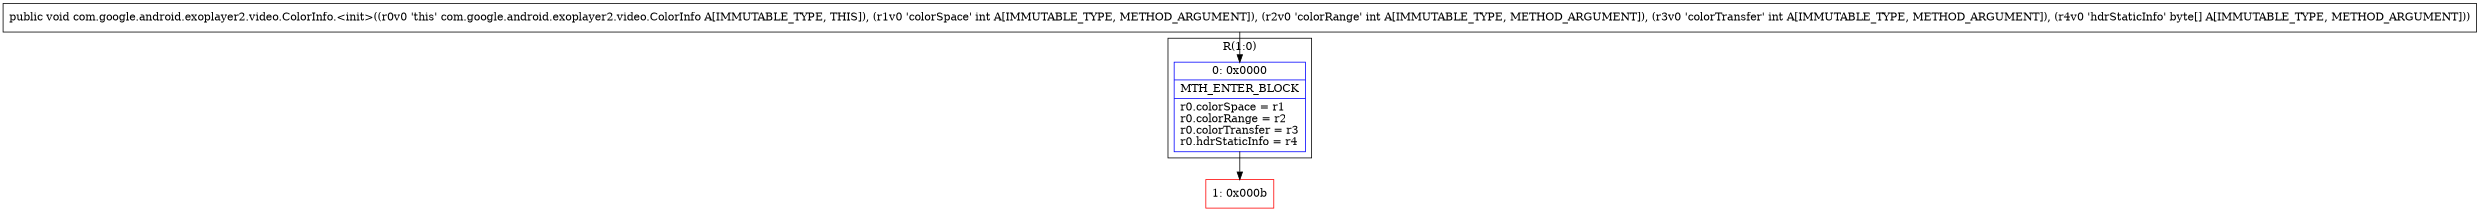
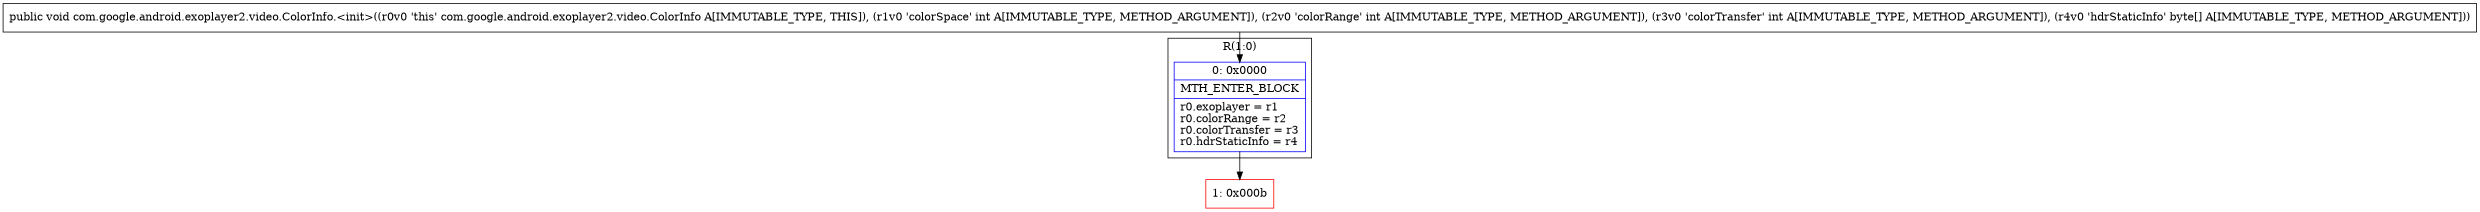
(1233, 107) -> (1229, 107)
